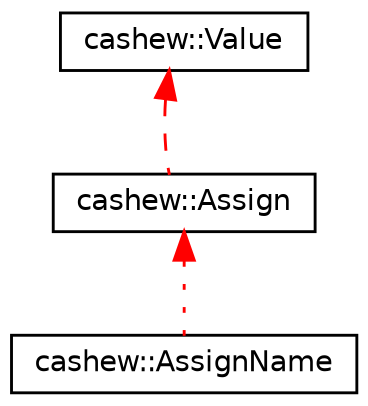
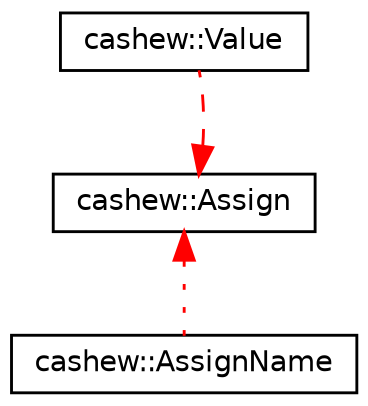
(165, 137) -> (203, 108)
